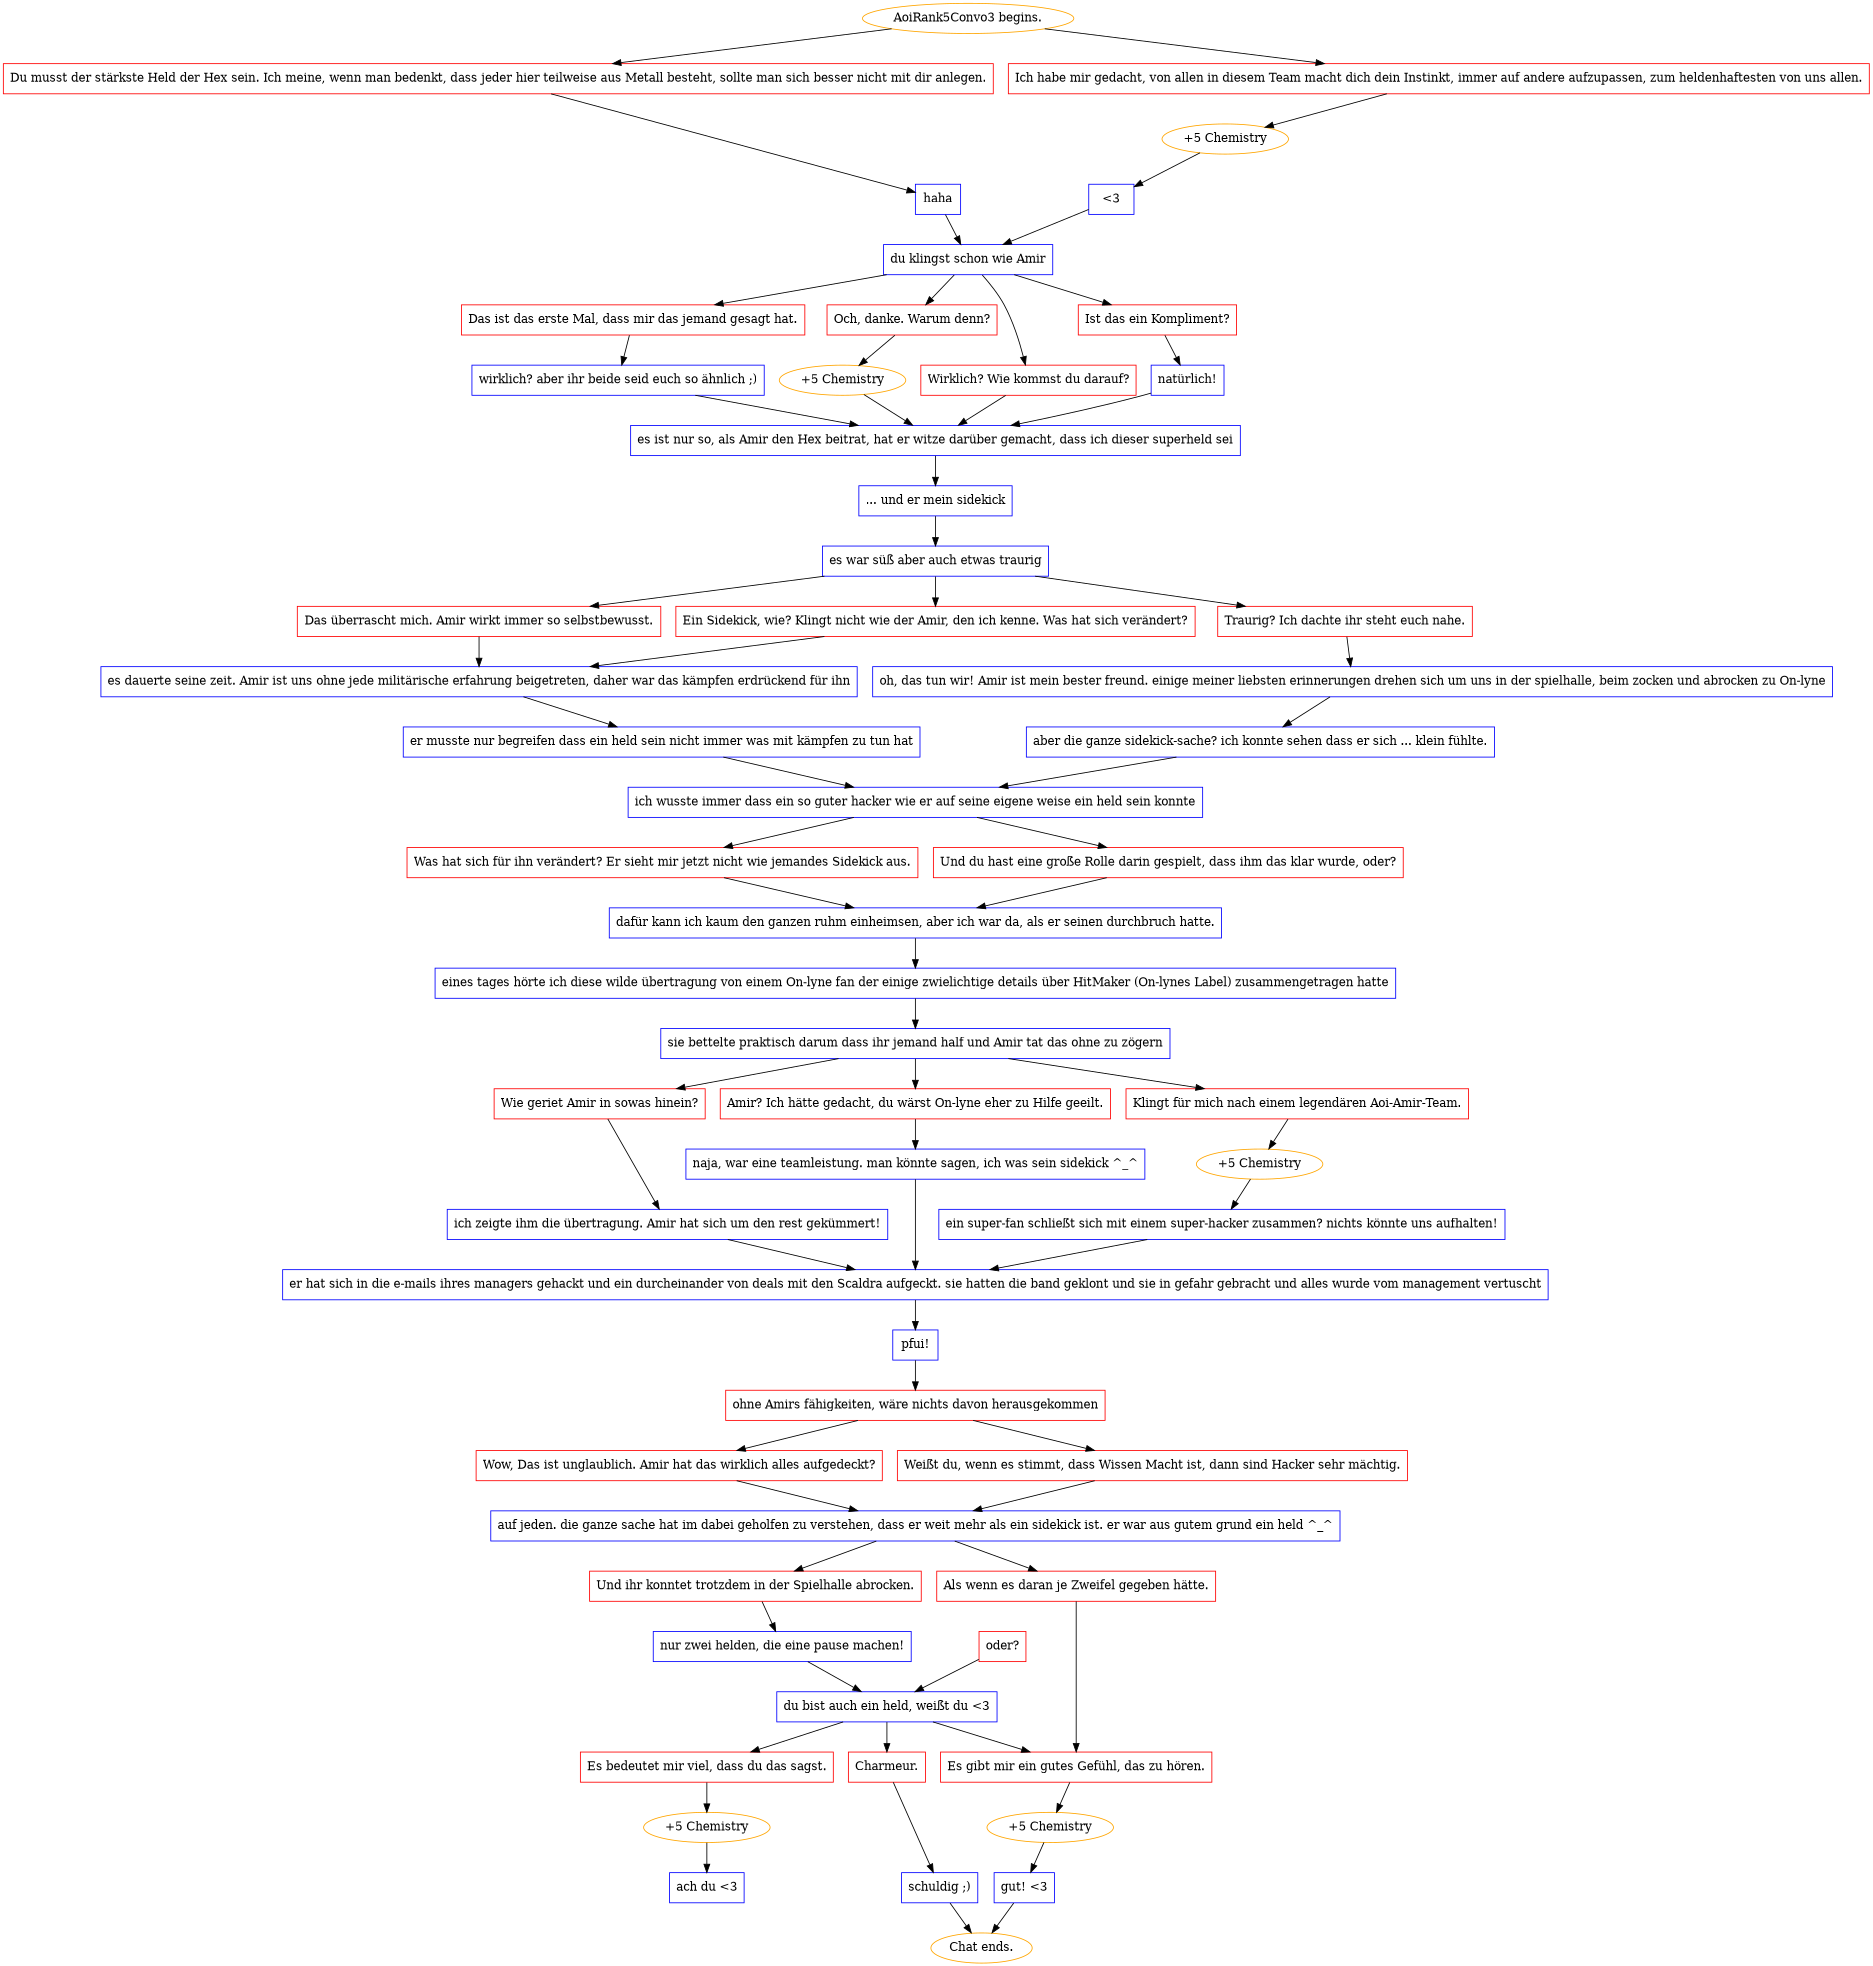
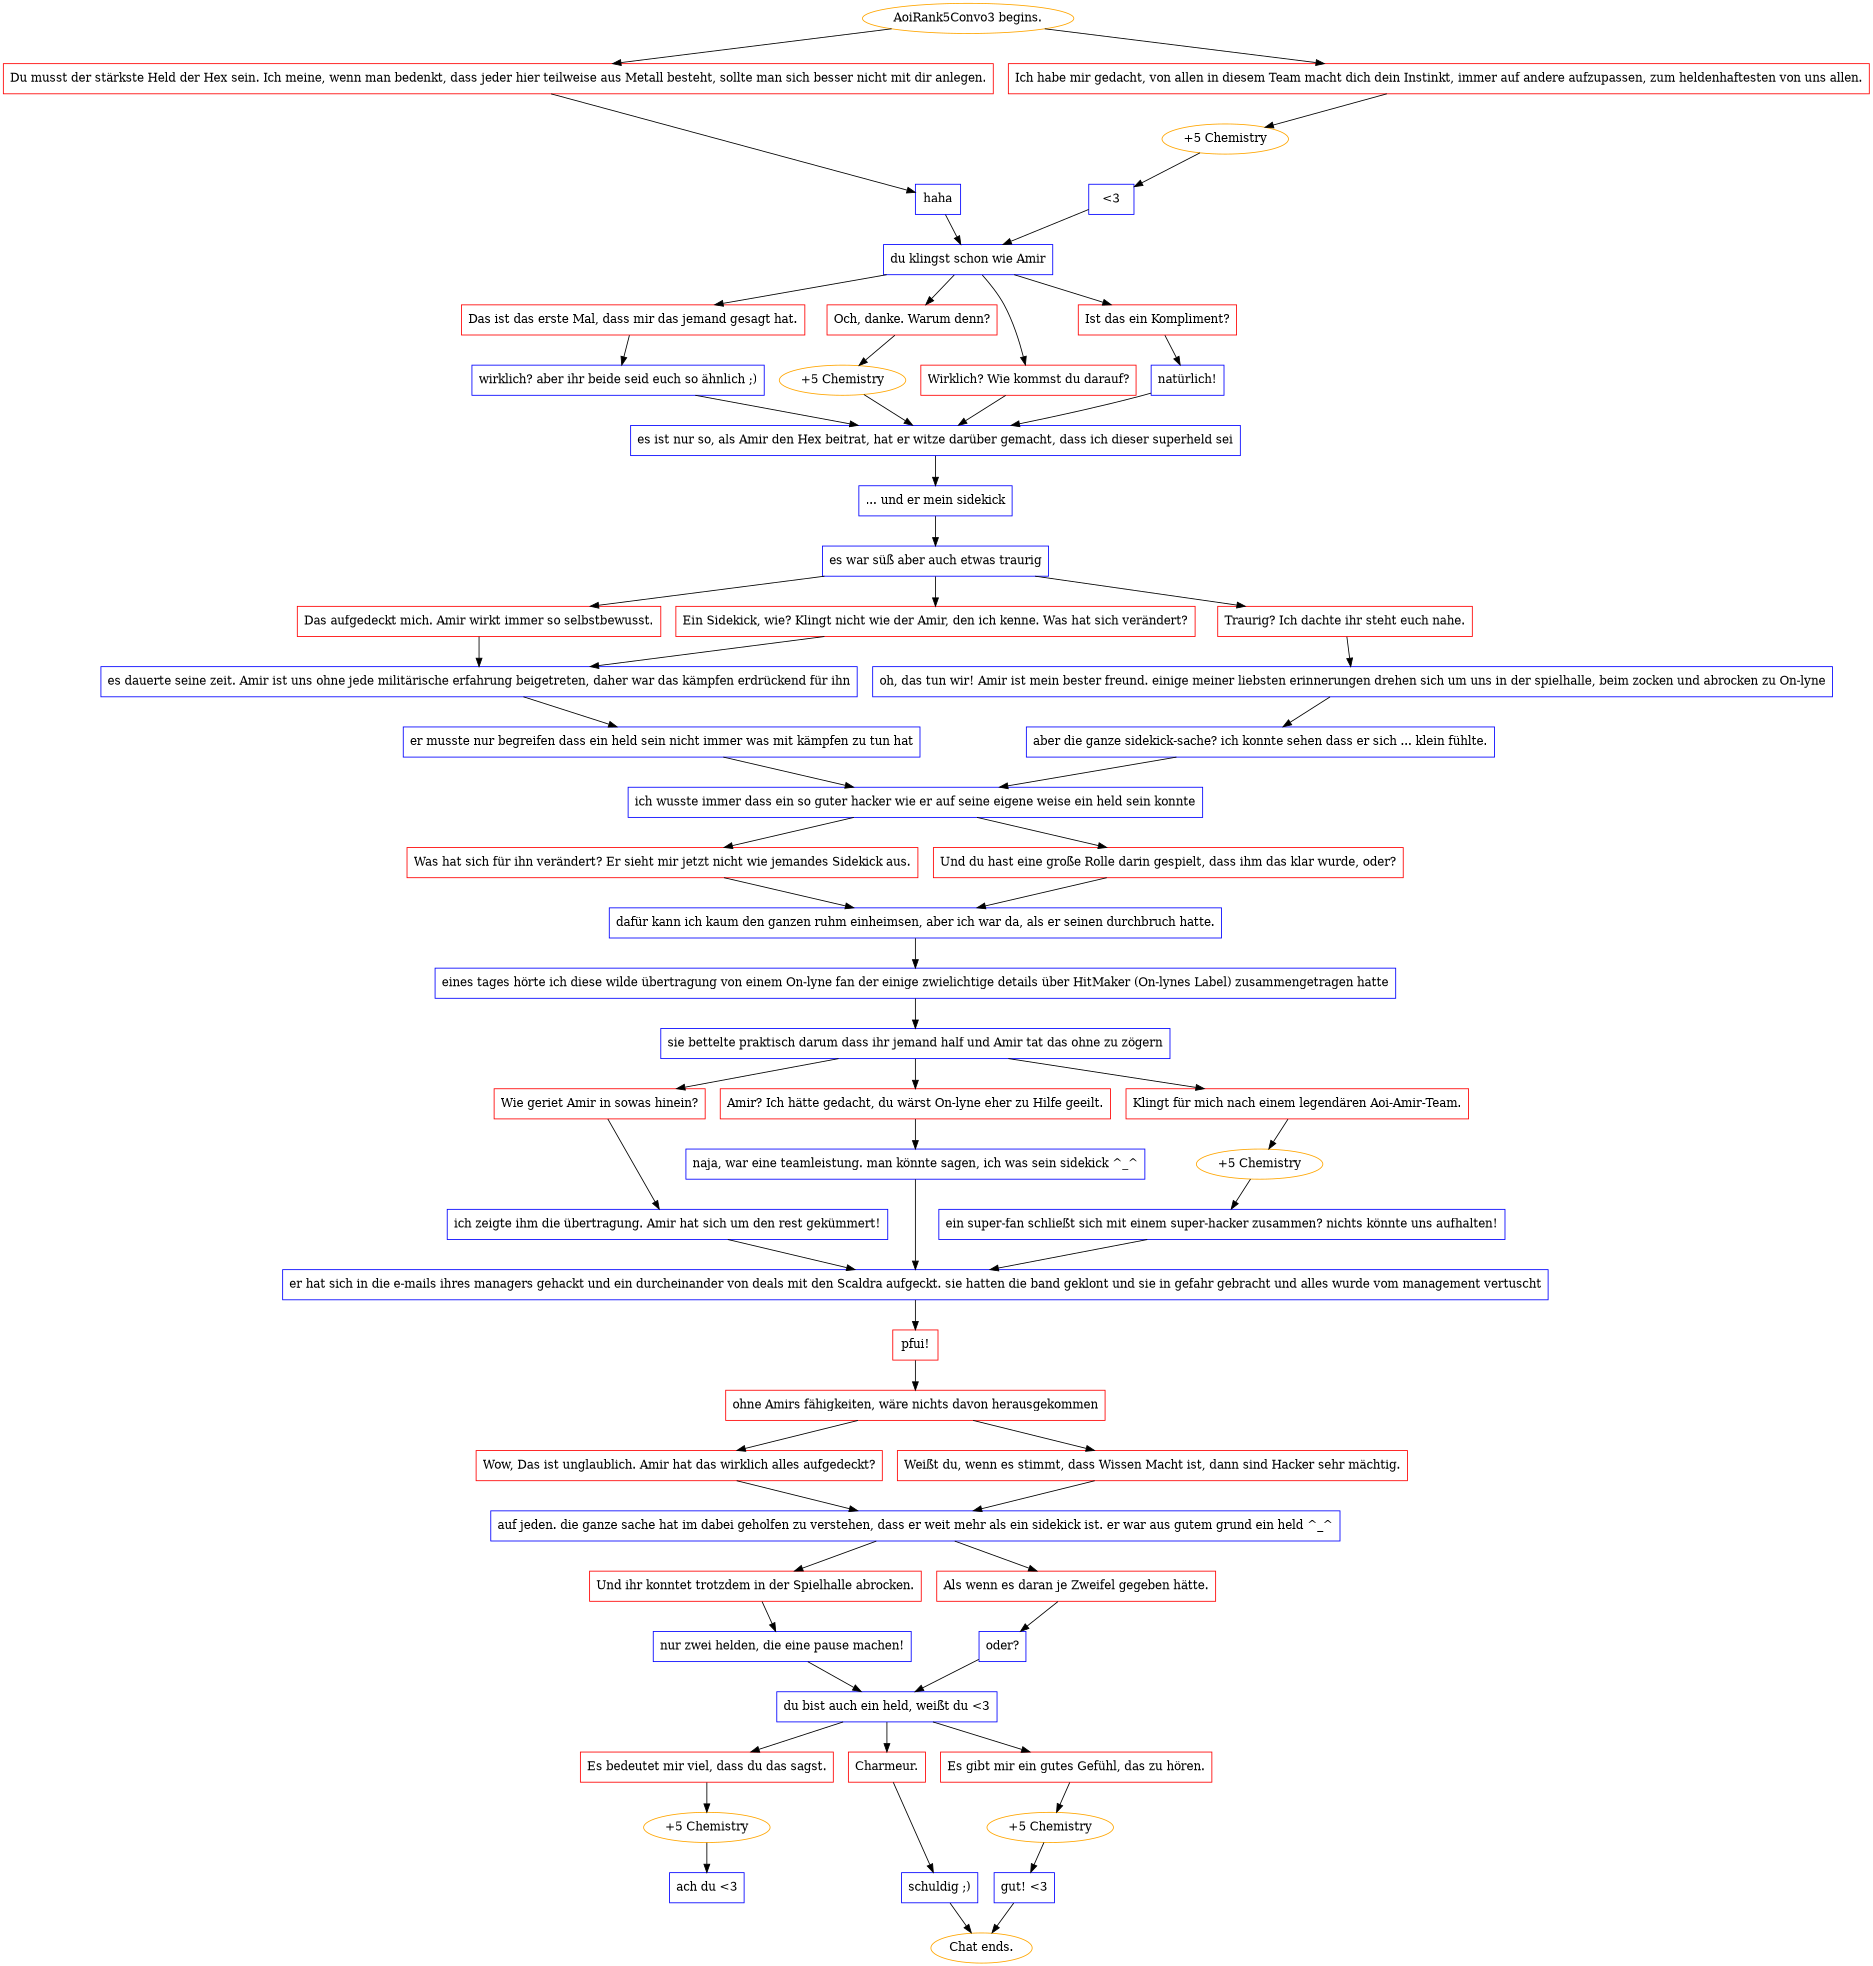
(479, 621) -> (479, 621)
(915, 1345) -> (915, 1345)
(1002, 1647) -> (1002, 1647)
(1076, 1672) -> (1043, 1614)
